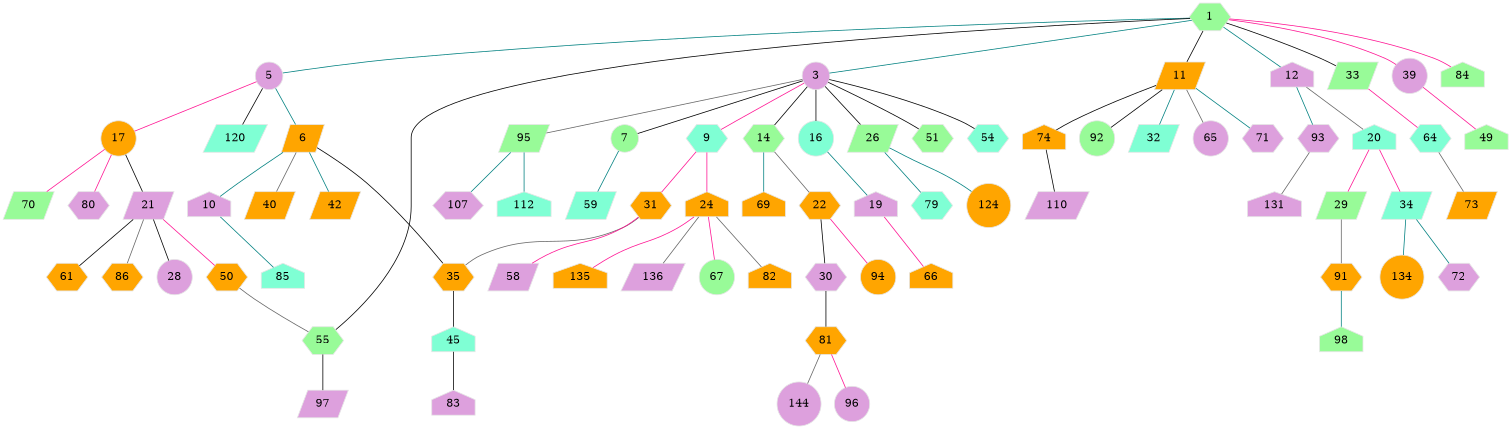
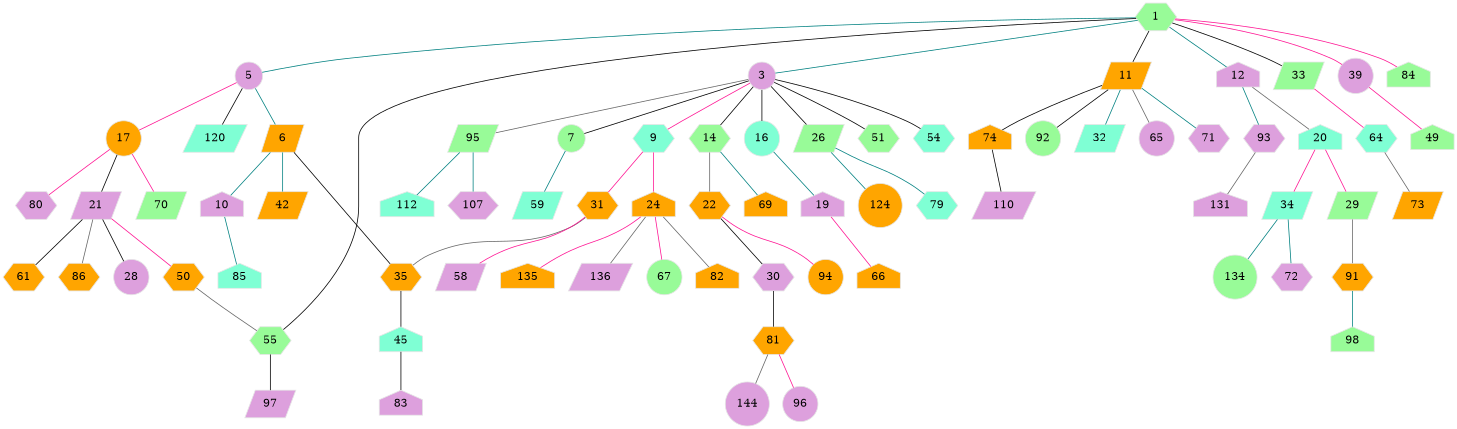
(270, 206) -> none
(1402, 277) -> (1235, 277)
